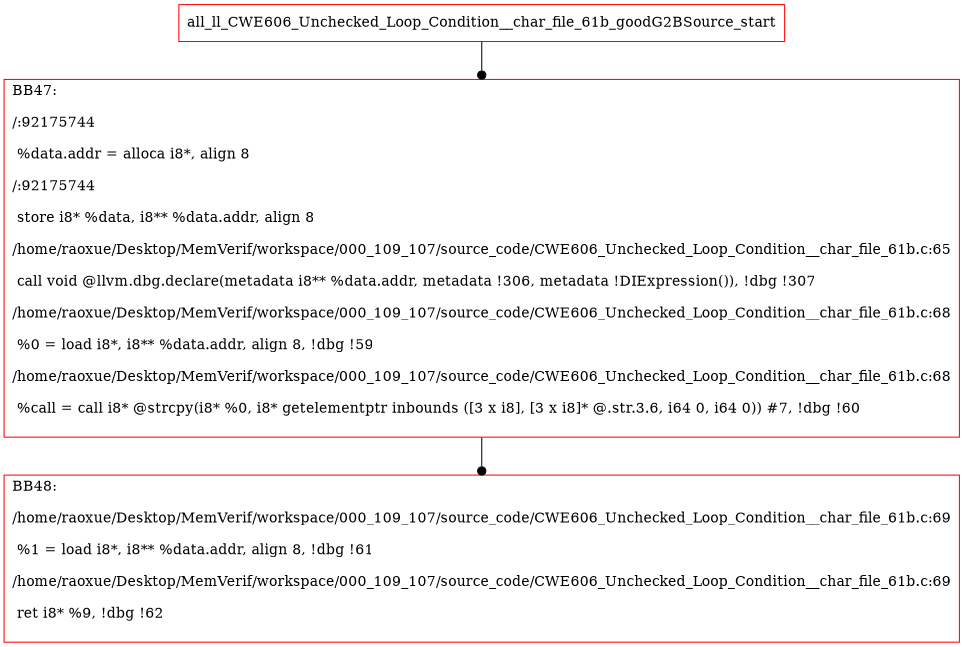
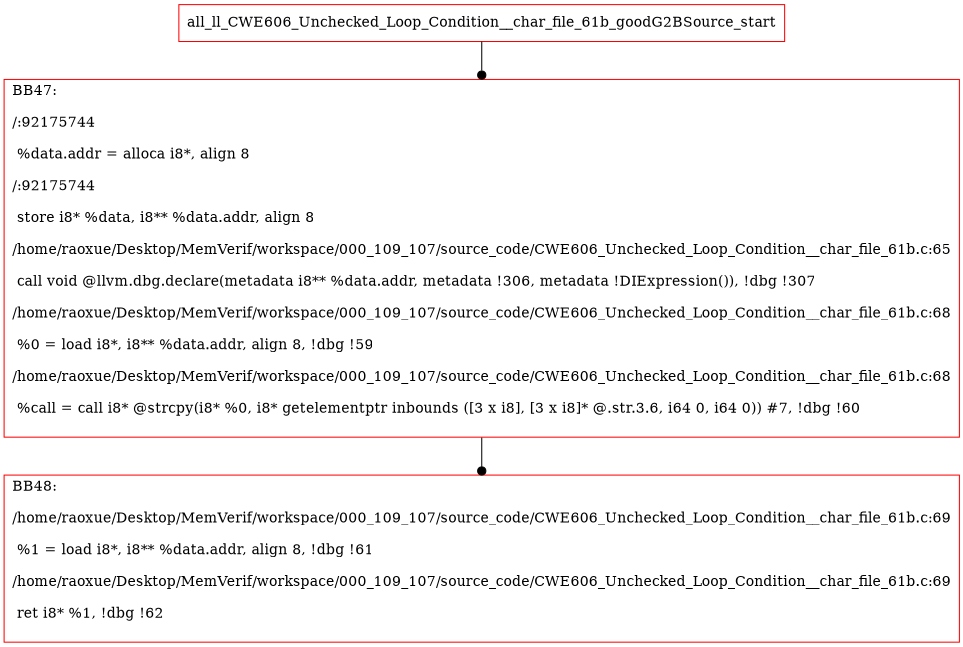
(88, 613) -> (88, 613)
